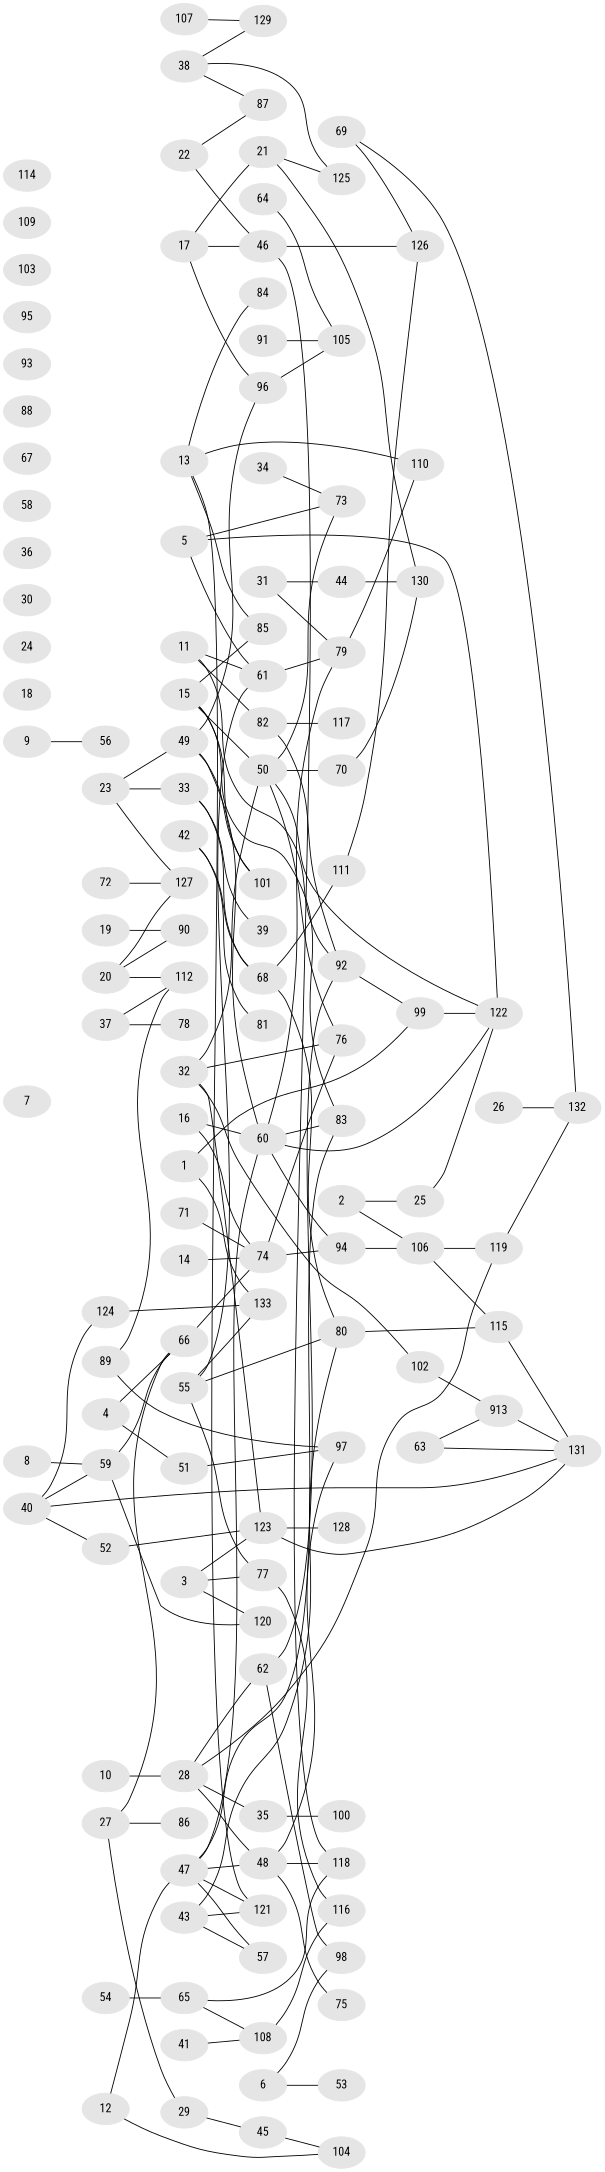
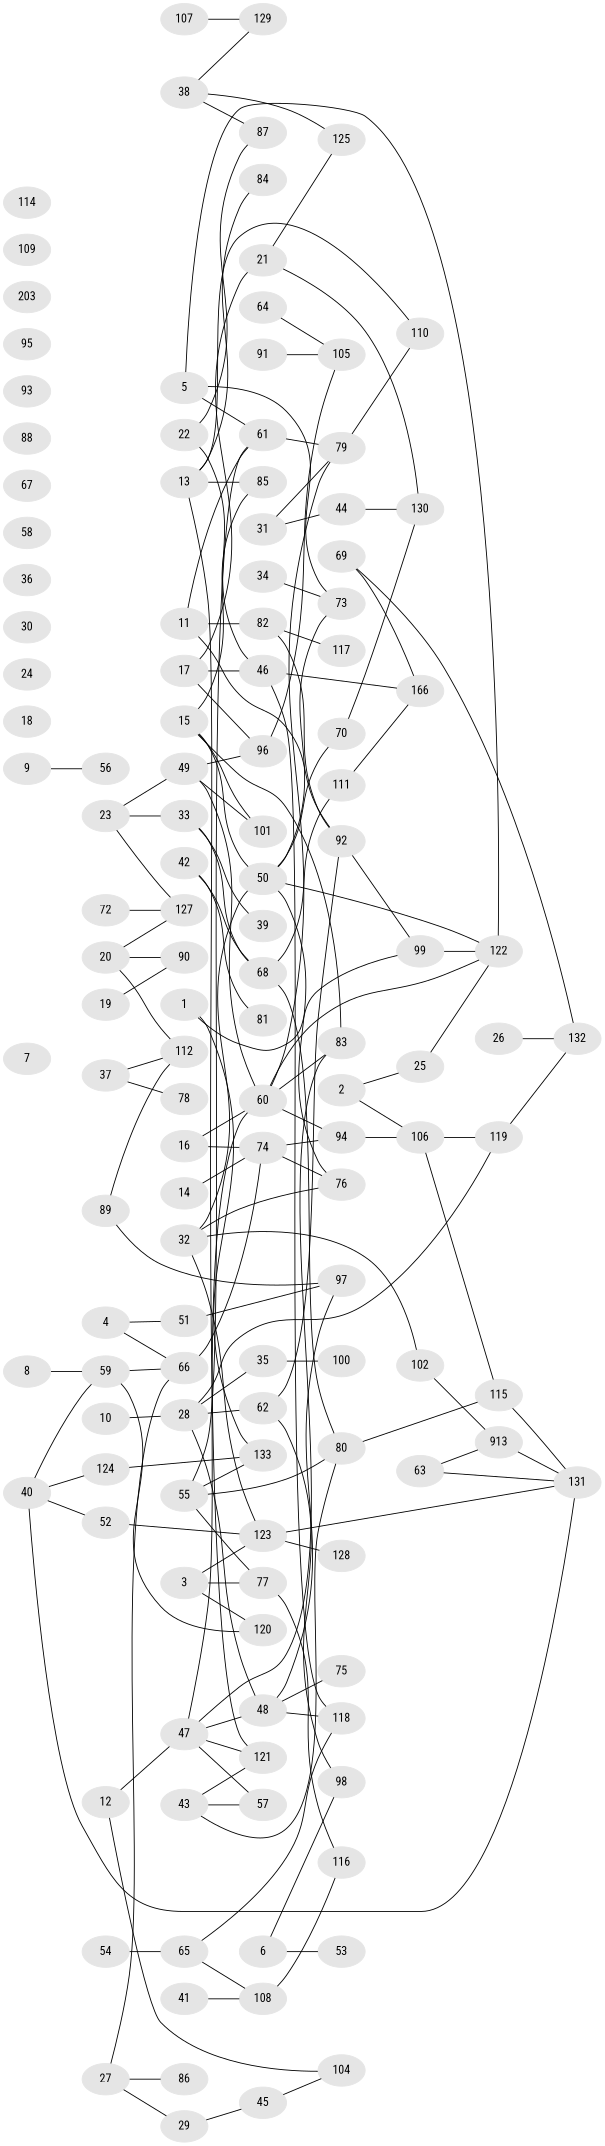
(420, 246) -> (420, 691)
(27, 270) -> (27, 297)
(184, 1213) -> none
